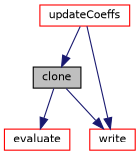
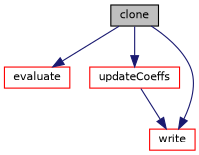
(73, 41) -> (135, 41)
